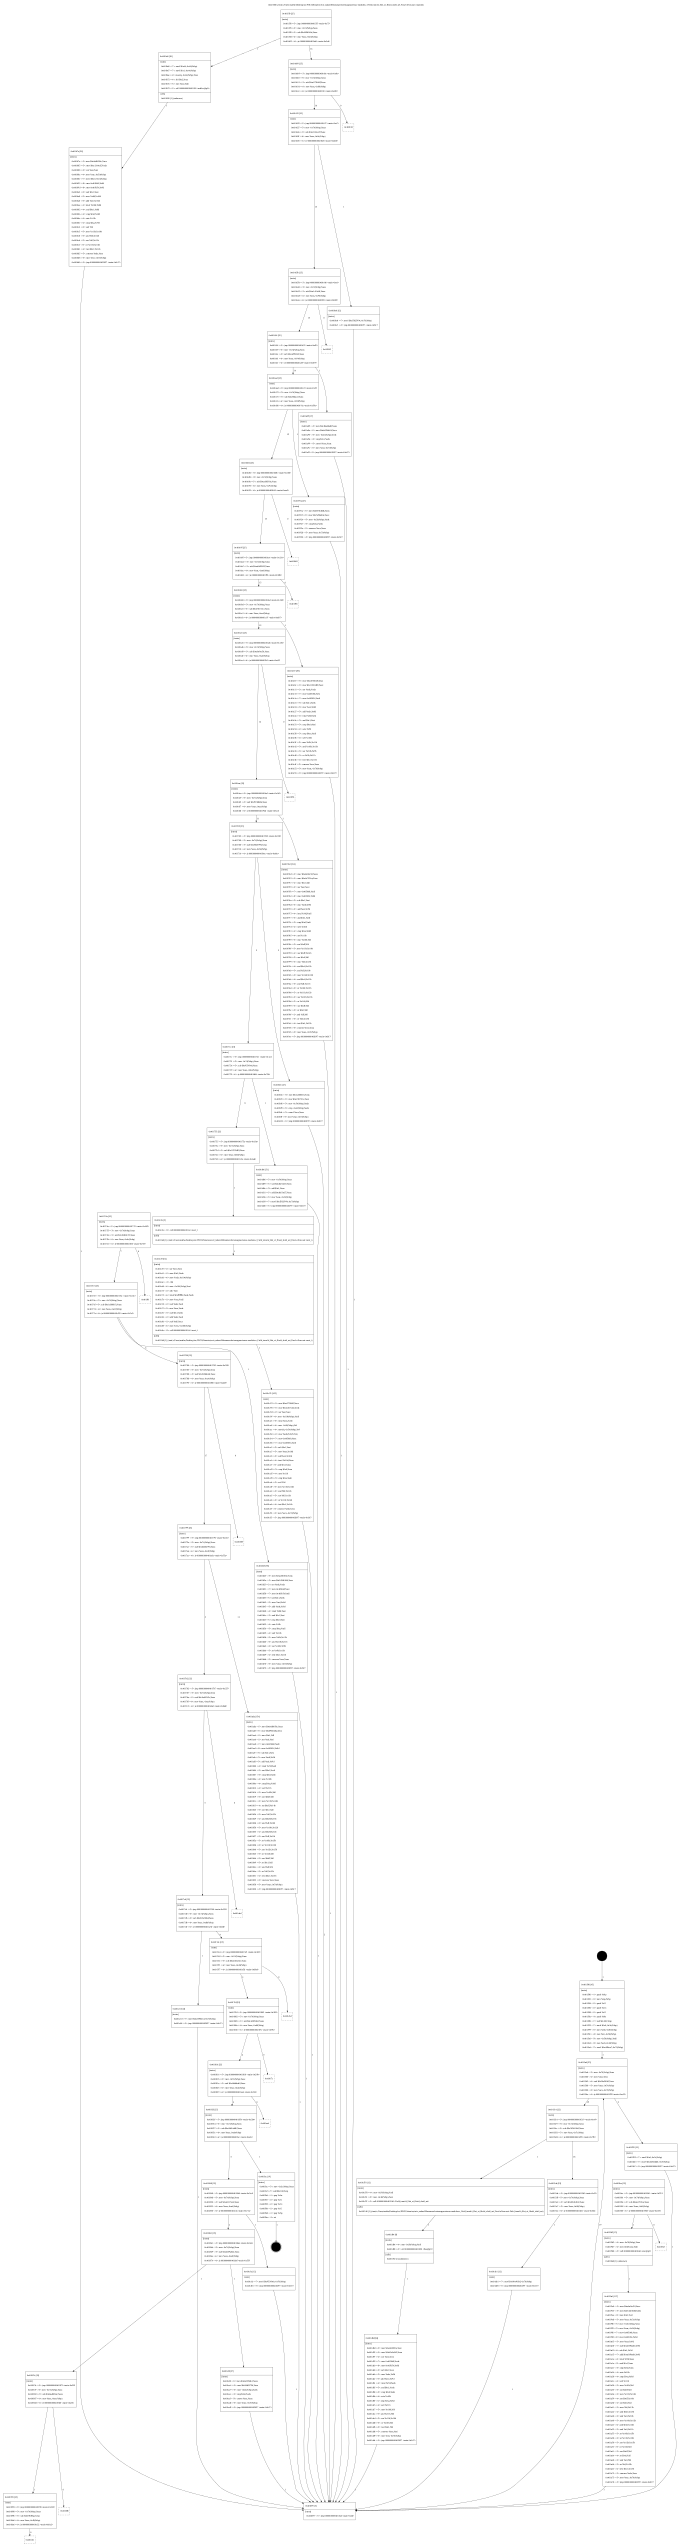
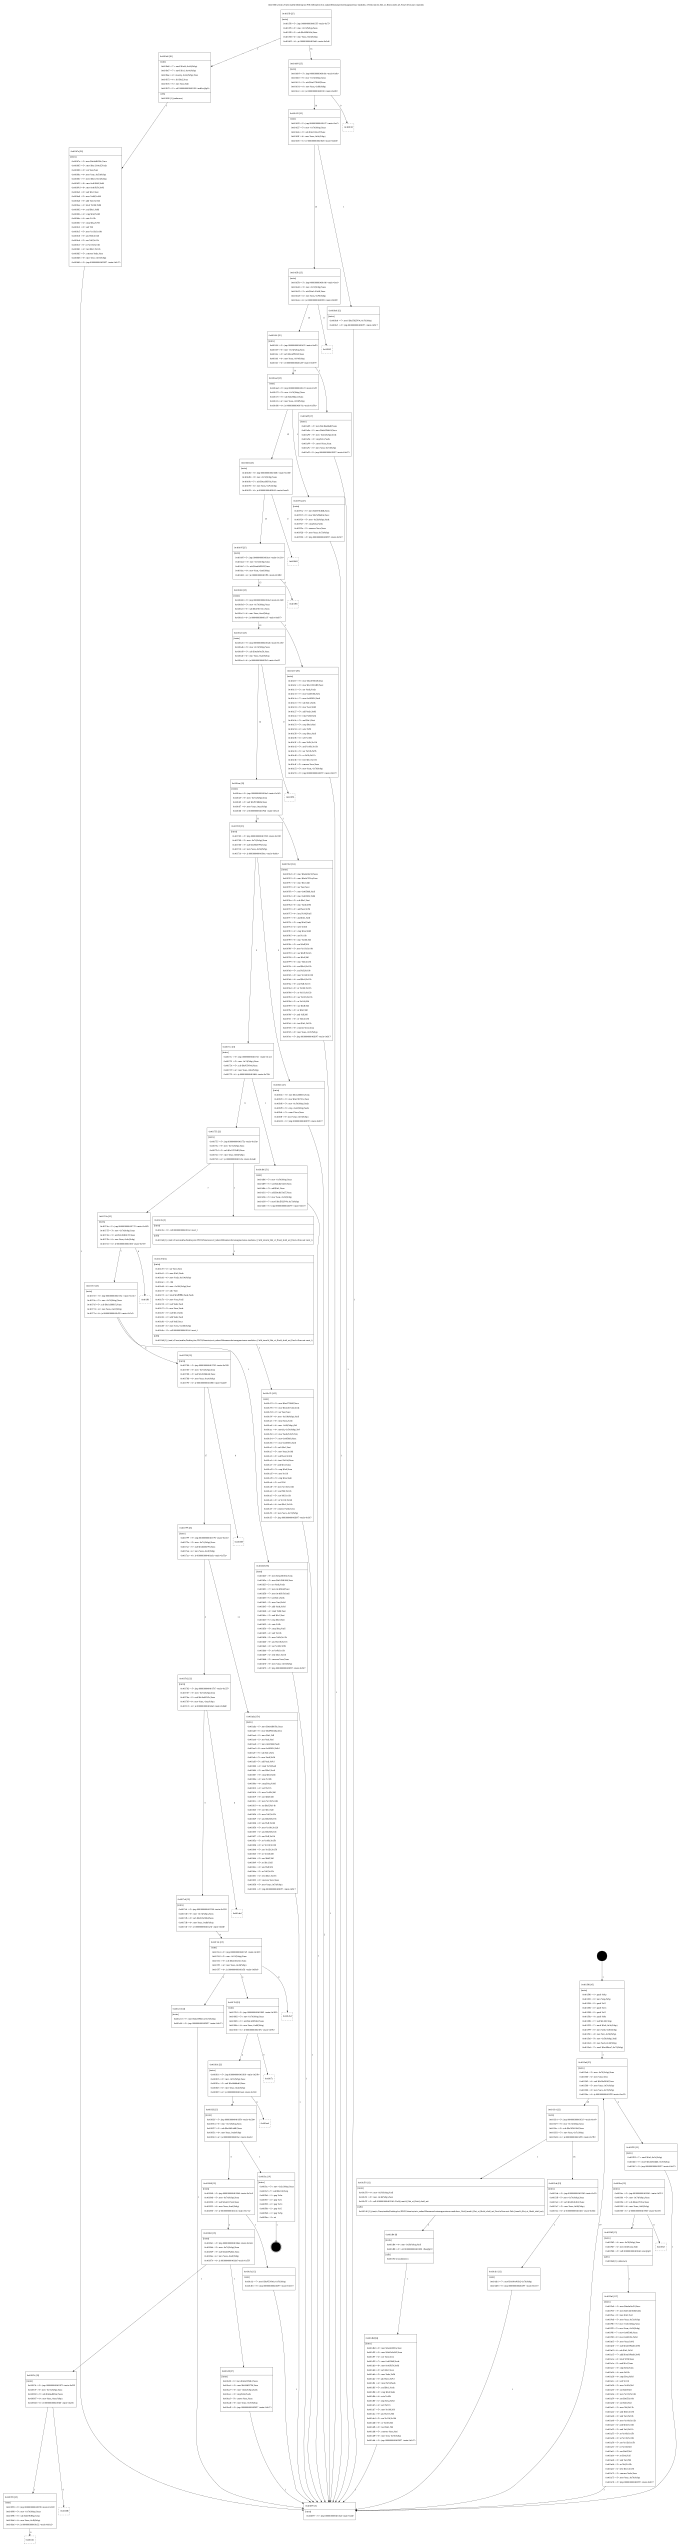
none -> (179, 1188)
(200, 1967) -> (215, 1989)
